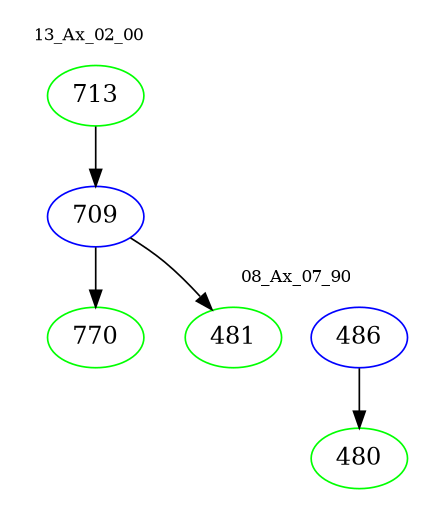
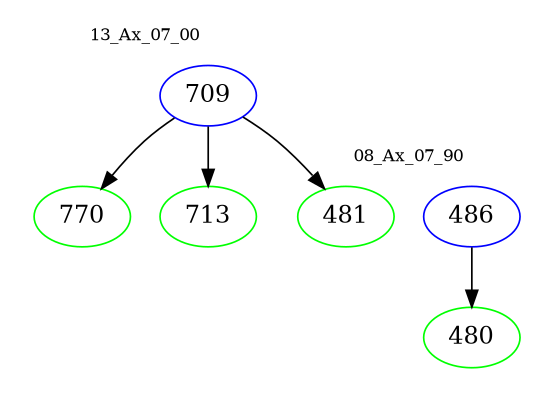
(89, 36) -> (145, 36)
(96, 148) -> (208, 148)
